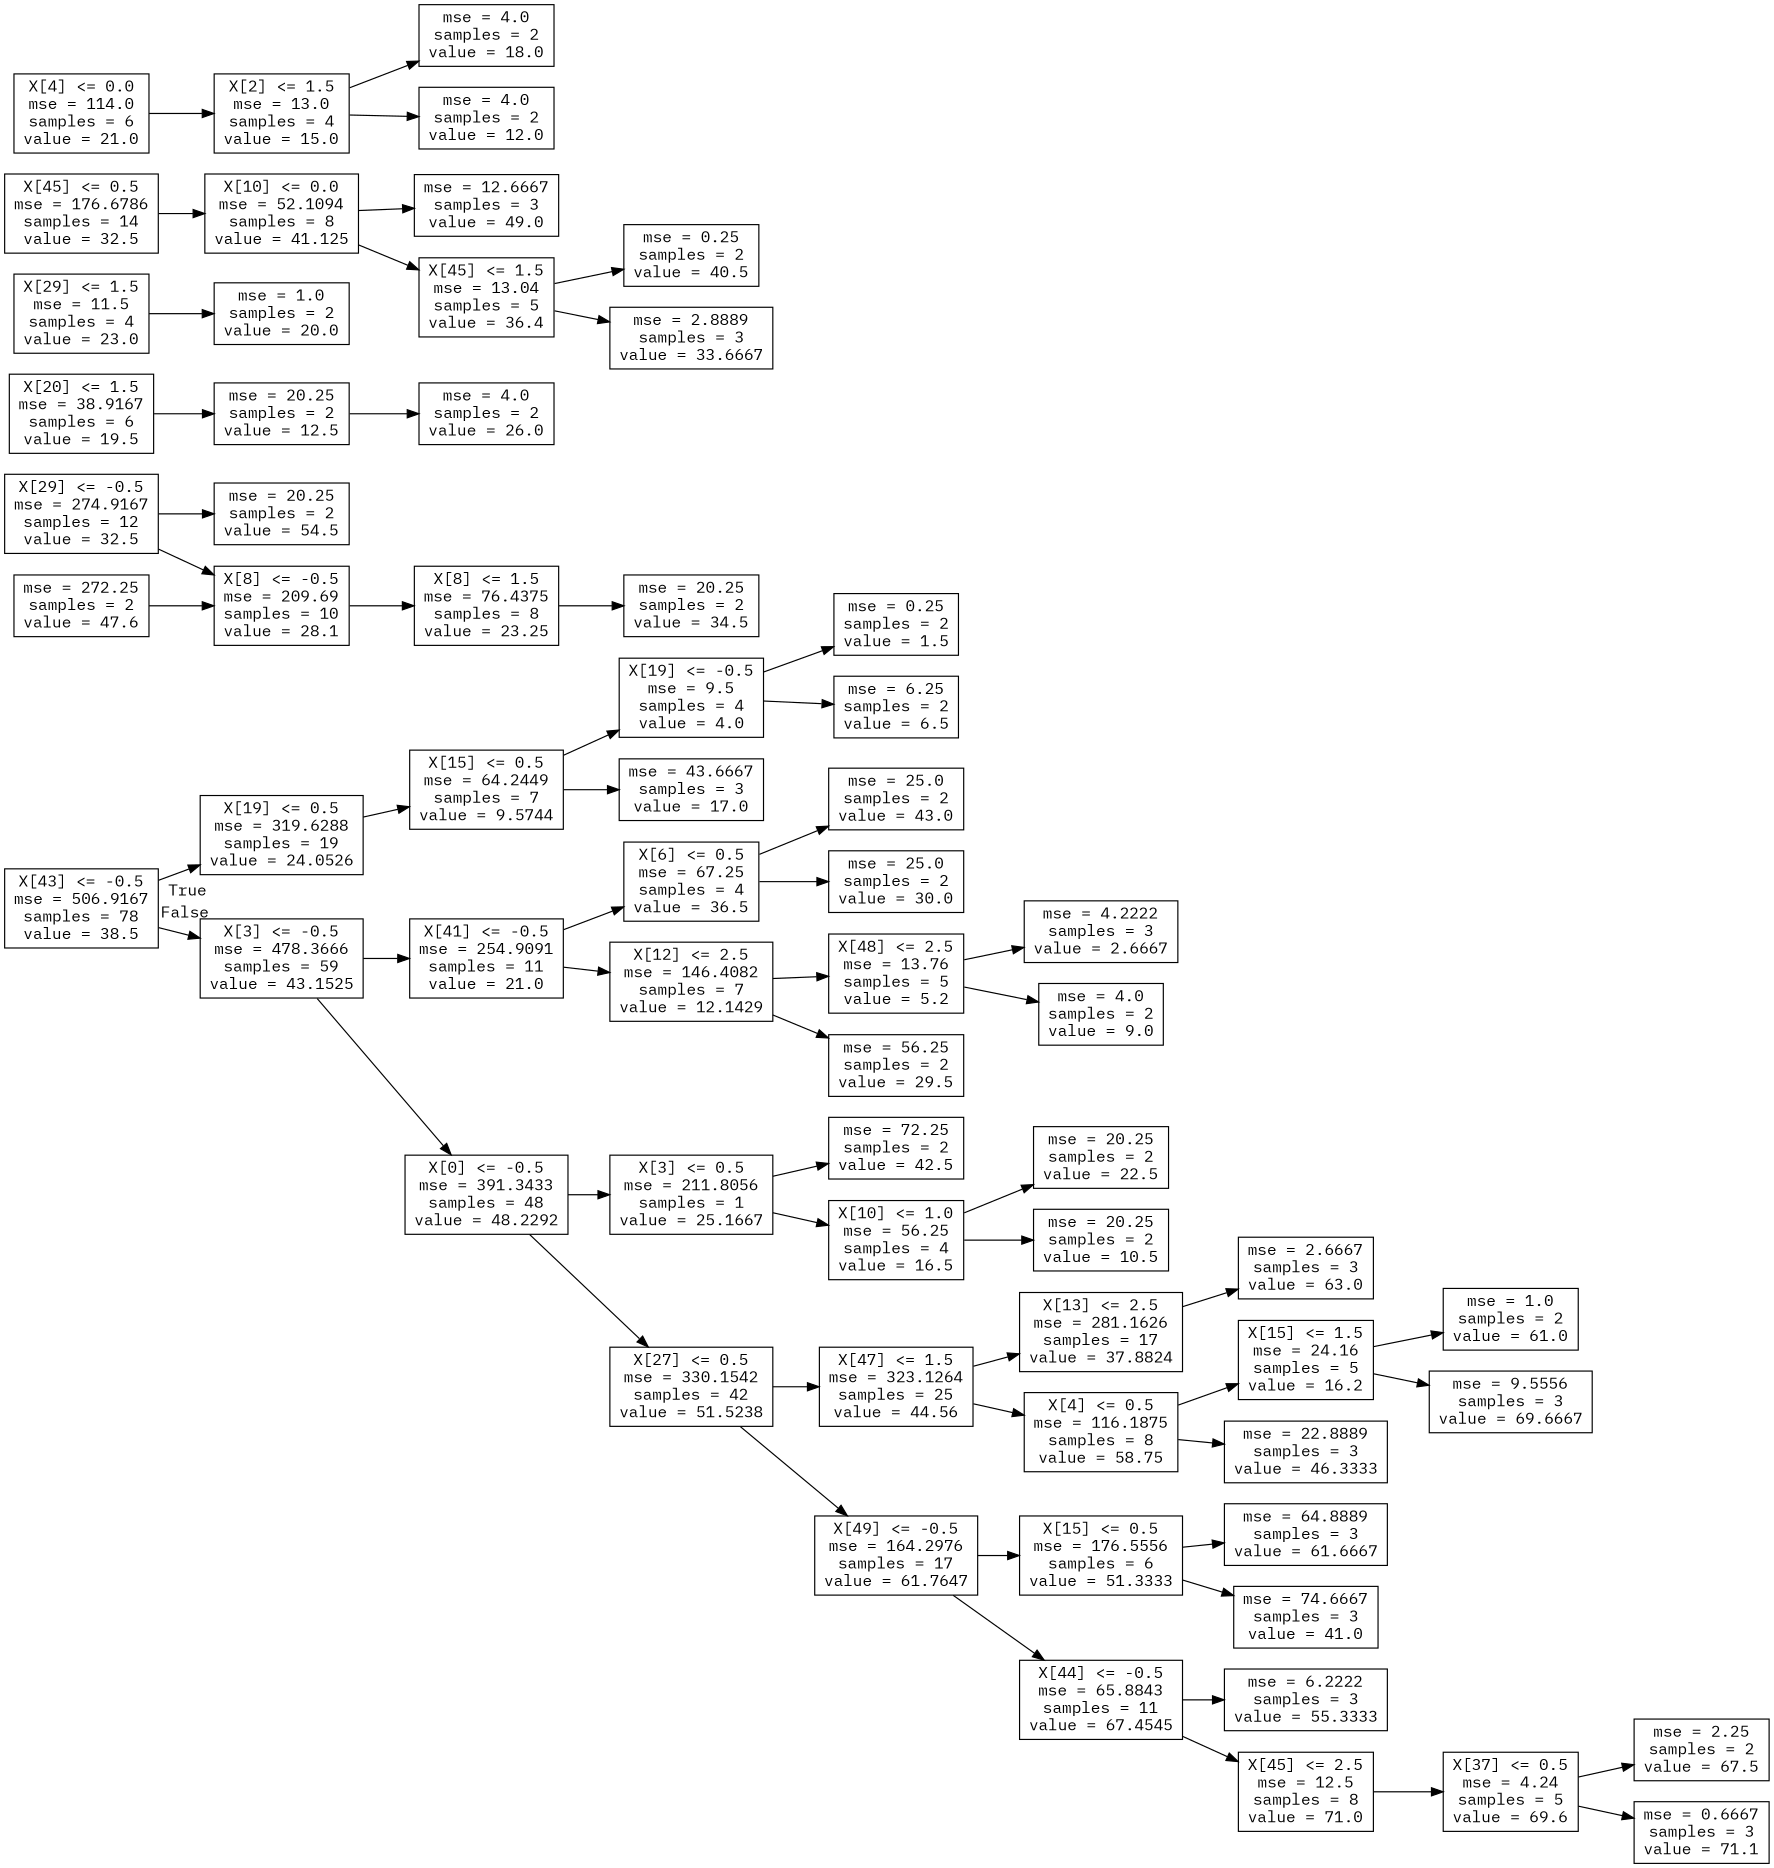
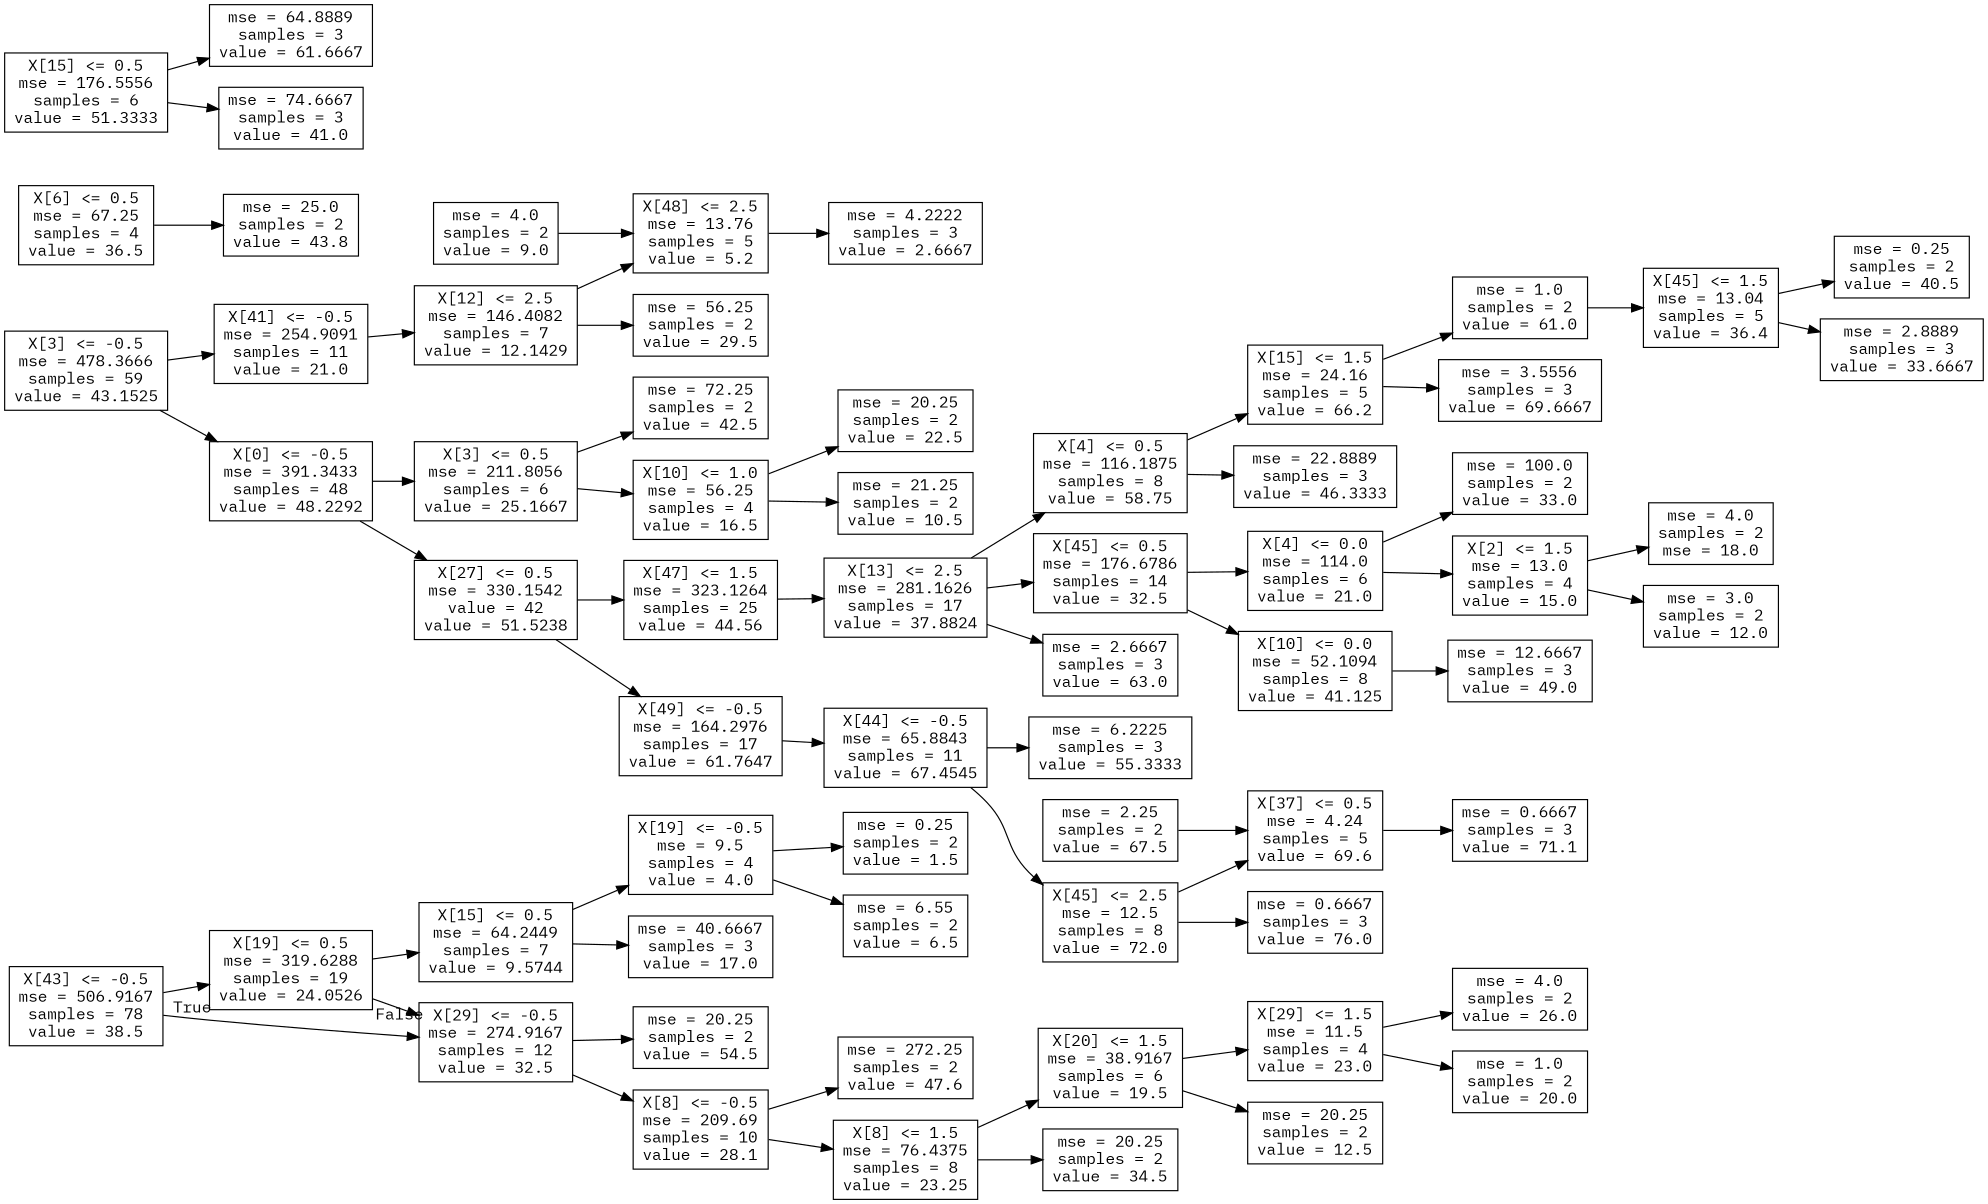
(487, 35) -> (1711, 534)
(487, 118) -> (1711, 616)
(383, 255) -> (1609, 308)
(378, 414) -> (1412, 1021)
none -> (1520, 484)
none -> (1212, 572)
none -> (1004, 586)
(176, 606) -> (797, 1100)
(896, 707) -> (906, 926)
(691, 790) -> (701, 947)
(896, 799) -> (291, 225)
(896, 882) -> none
(588, 920) -> none
none -> (1315, 922)
(174, 931) -> (285, 1027)
(995, 993) -> (590, 233)
none -> (390, 1005)
none -> (1209, 1055)
none -> (1003, 1116)
(691, 1195) -> (496, 481)
(1101, 1240) -> (906, 503)
(1306, 1360) -> (1315, 385)
(691, 1387) -> (496, 600)
(1511, 1402) -> (1520, 390)
(993, 1408) -> (1003, 538)
(993, 1556) -> none
(1306, 1700) -> (1110, 748)
(1600, 1772) -> (1207, 830)
(1306, 1792) -> (1110, 922)
